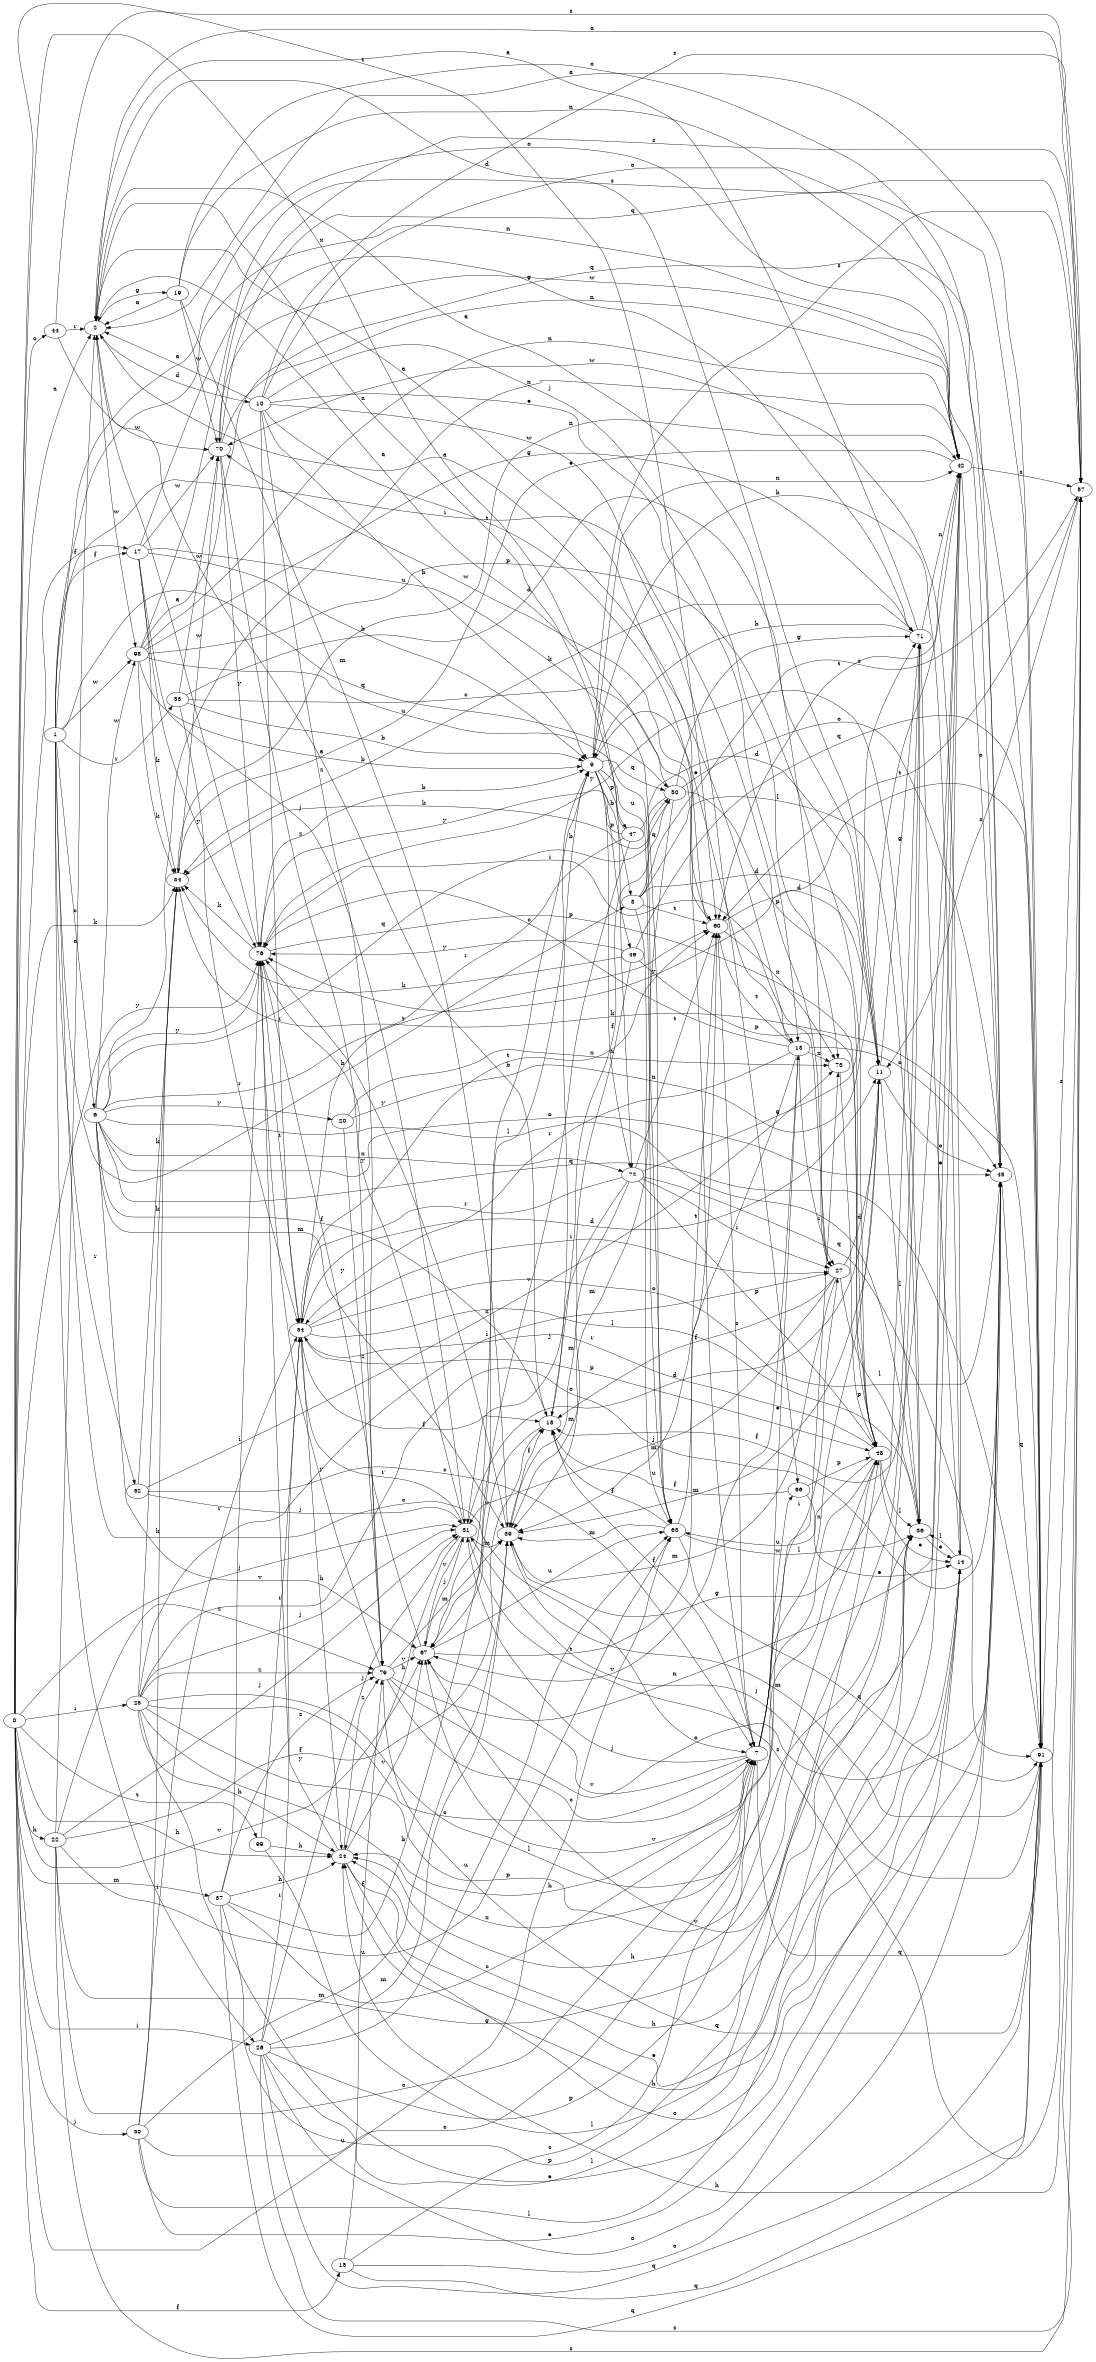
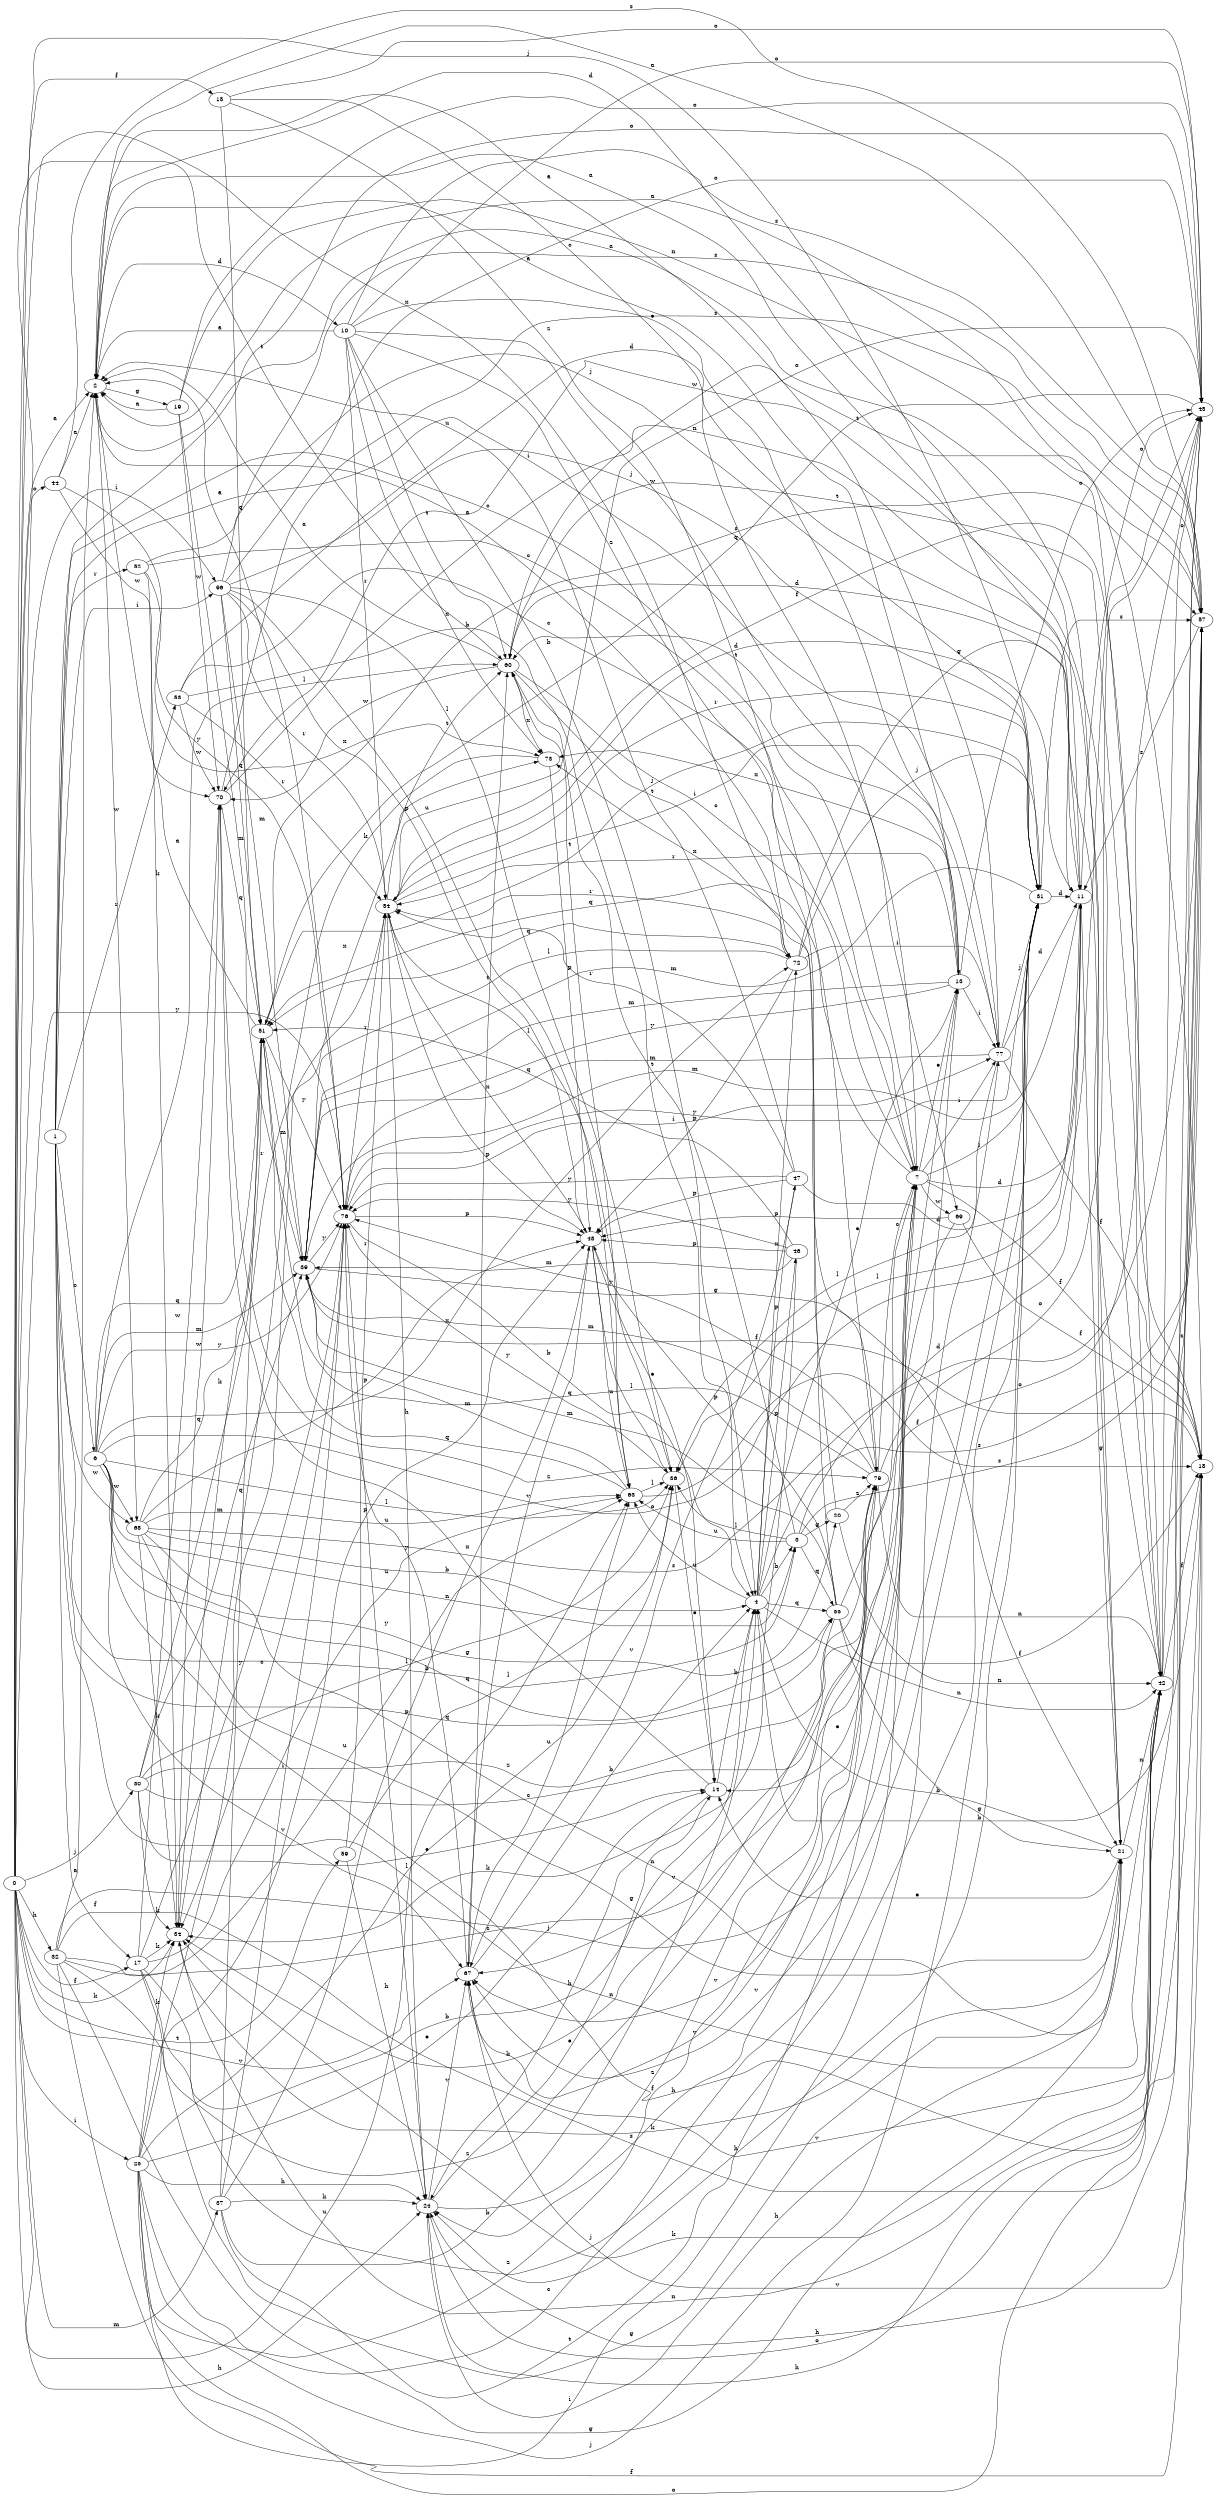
none -> (708, 238)
(75, 327) -> (75, 433)
(592, 361) -> (468, 1547)
(550, 388) -> (447, 614)
(363, 398) -> (447, 423)
(571, 463) -> (674, 2234)
(363, 520) -> (442, 1599)
(920, 637) -> (1121, 1852)
(137, 654) -> (137, 1528)
(239, 687) -> (268, 807)
(592, 765) -> (756, 1602)
(675, 793) -> (837, 1612)
(219, 905) -> (262, 1662)
(529, 920) -> (653, 1025)
(404, 1019) -> (304, 680)
(674, 1052) -> (666, 801)
(219, 1103) -> (468, 1652)
none -> (691, 1198)
(839, 1271) -> (1000, 1054)
none -> (275, 1277)
(592, 1338) -> (488, 1087)
(571, 1419) -> (549, 952)
(799, 1490) -> (959, 1217)
(819, 1517) -> (1000, 1183)
none -> (815, 1529)
(946, 1545) -> none
(442, 1593) -> none
(1041, 1755) -> (262, 1031)
(271, 1766) -> (599, 1778)
(420, 1811) -> (850, 1918)
(55, 1840) -> (55, 1957)
(260, 1844) -> (345, 1854)
(280, 1880) -> (324, 2197)
(363, 1884) -> (549, 329)
(487, 1967) -> (570, 2339)
(260, 2048) -> (220, 588)
